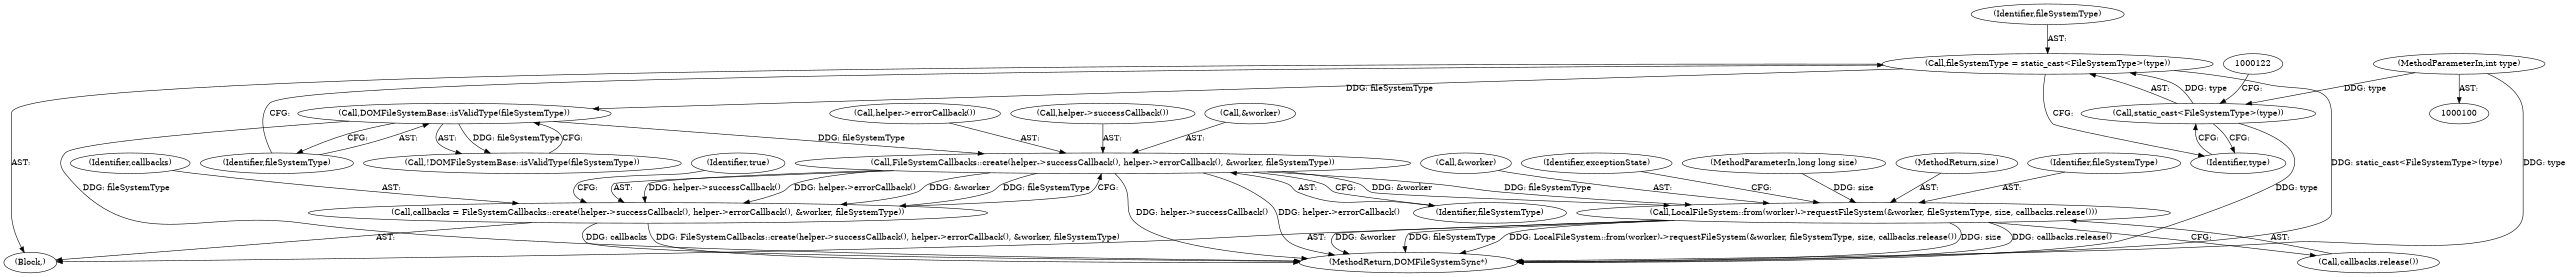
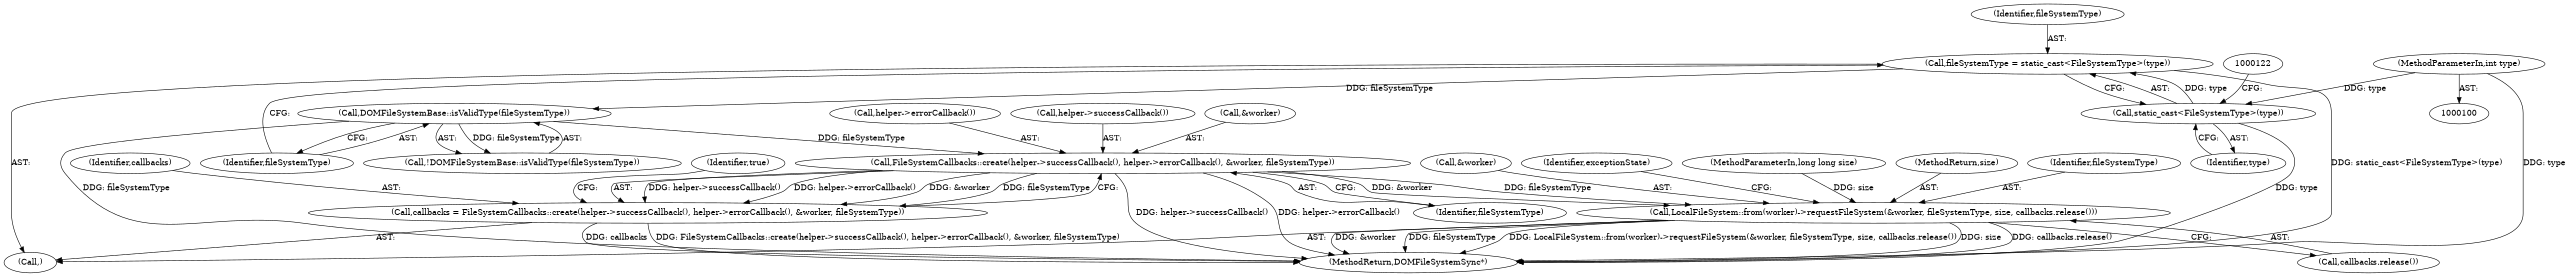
(2100, 135) -> (2101, 92)
(574, 138) -> (574, 138)
(2241, 138) -> (2241, 138)
(30, 263) -> (30, 263)
